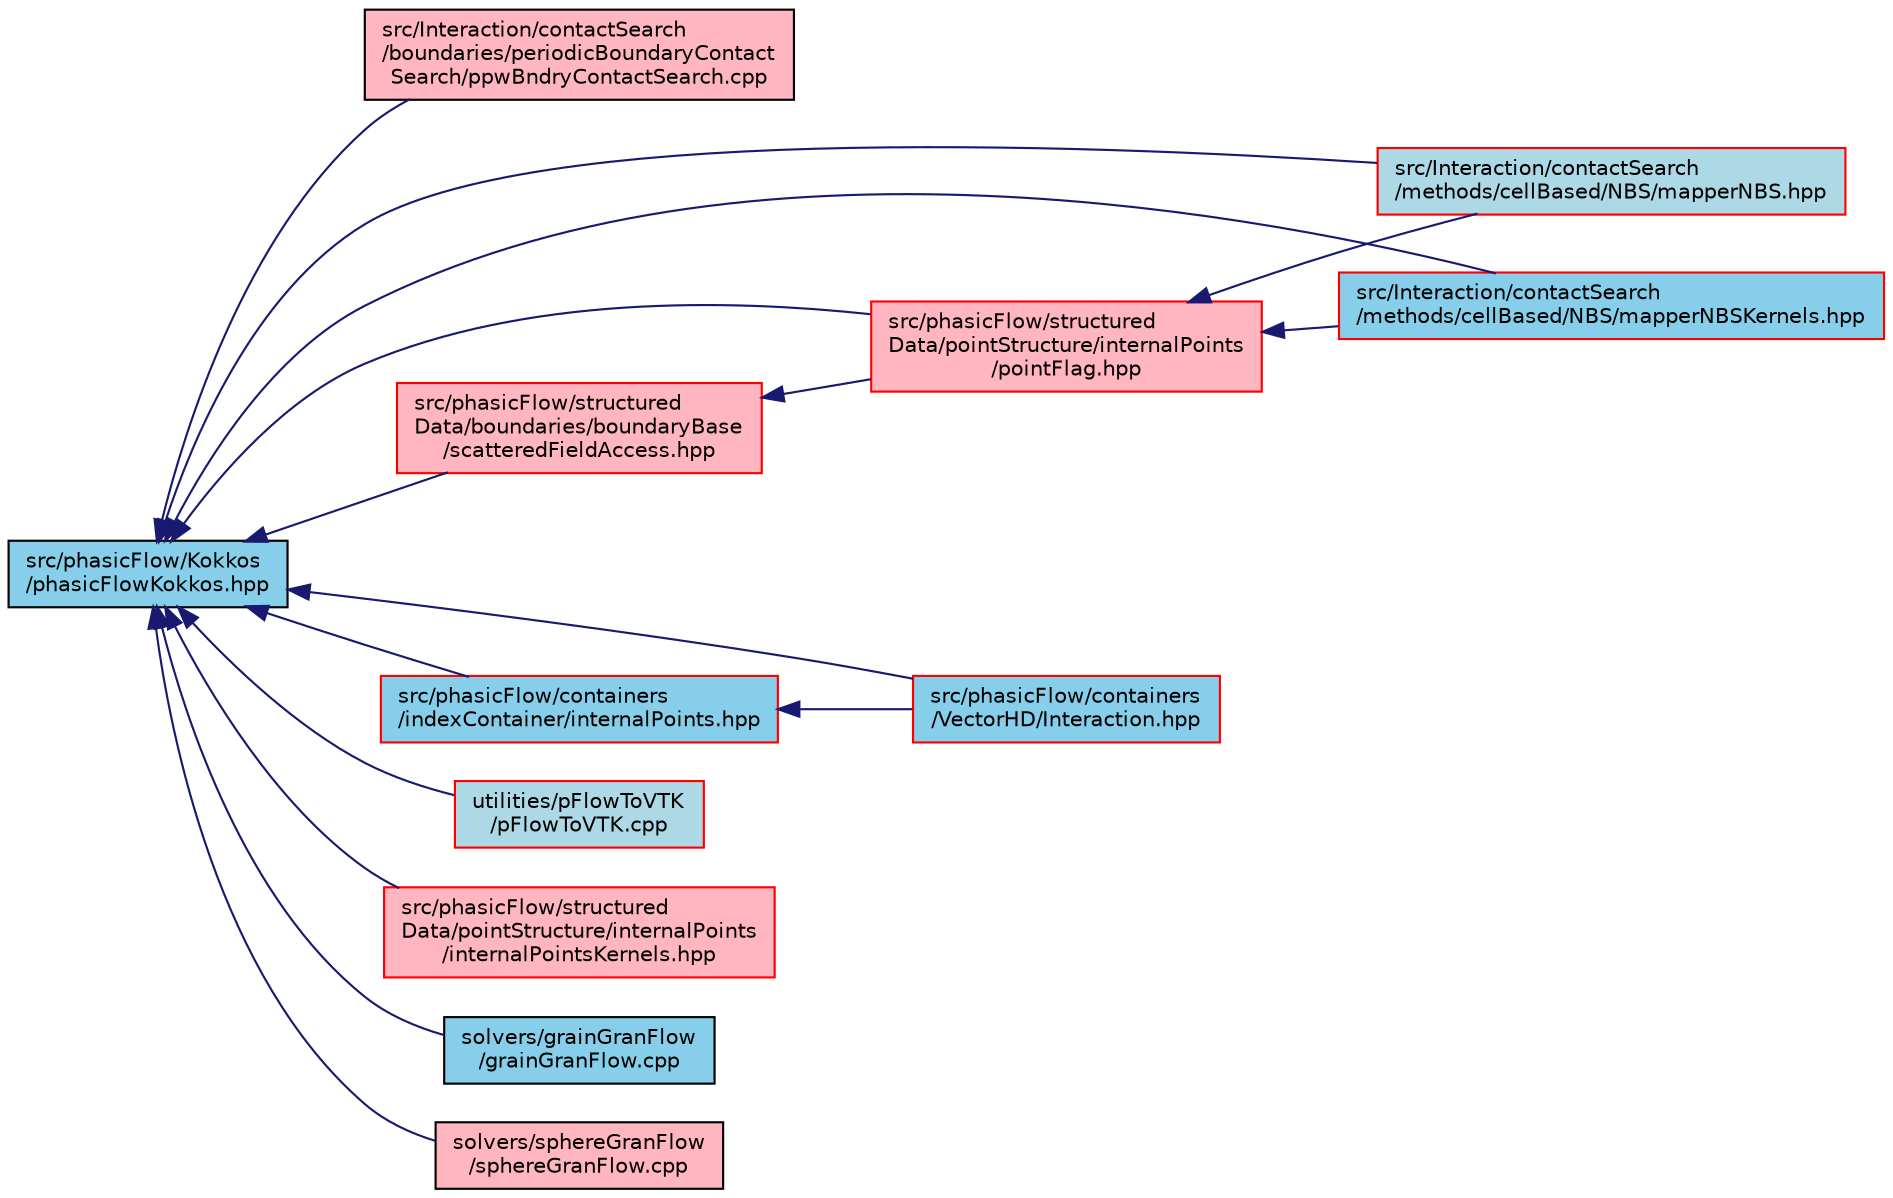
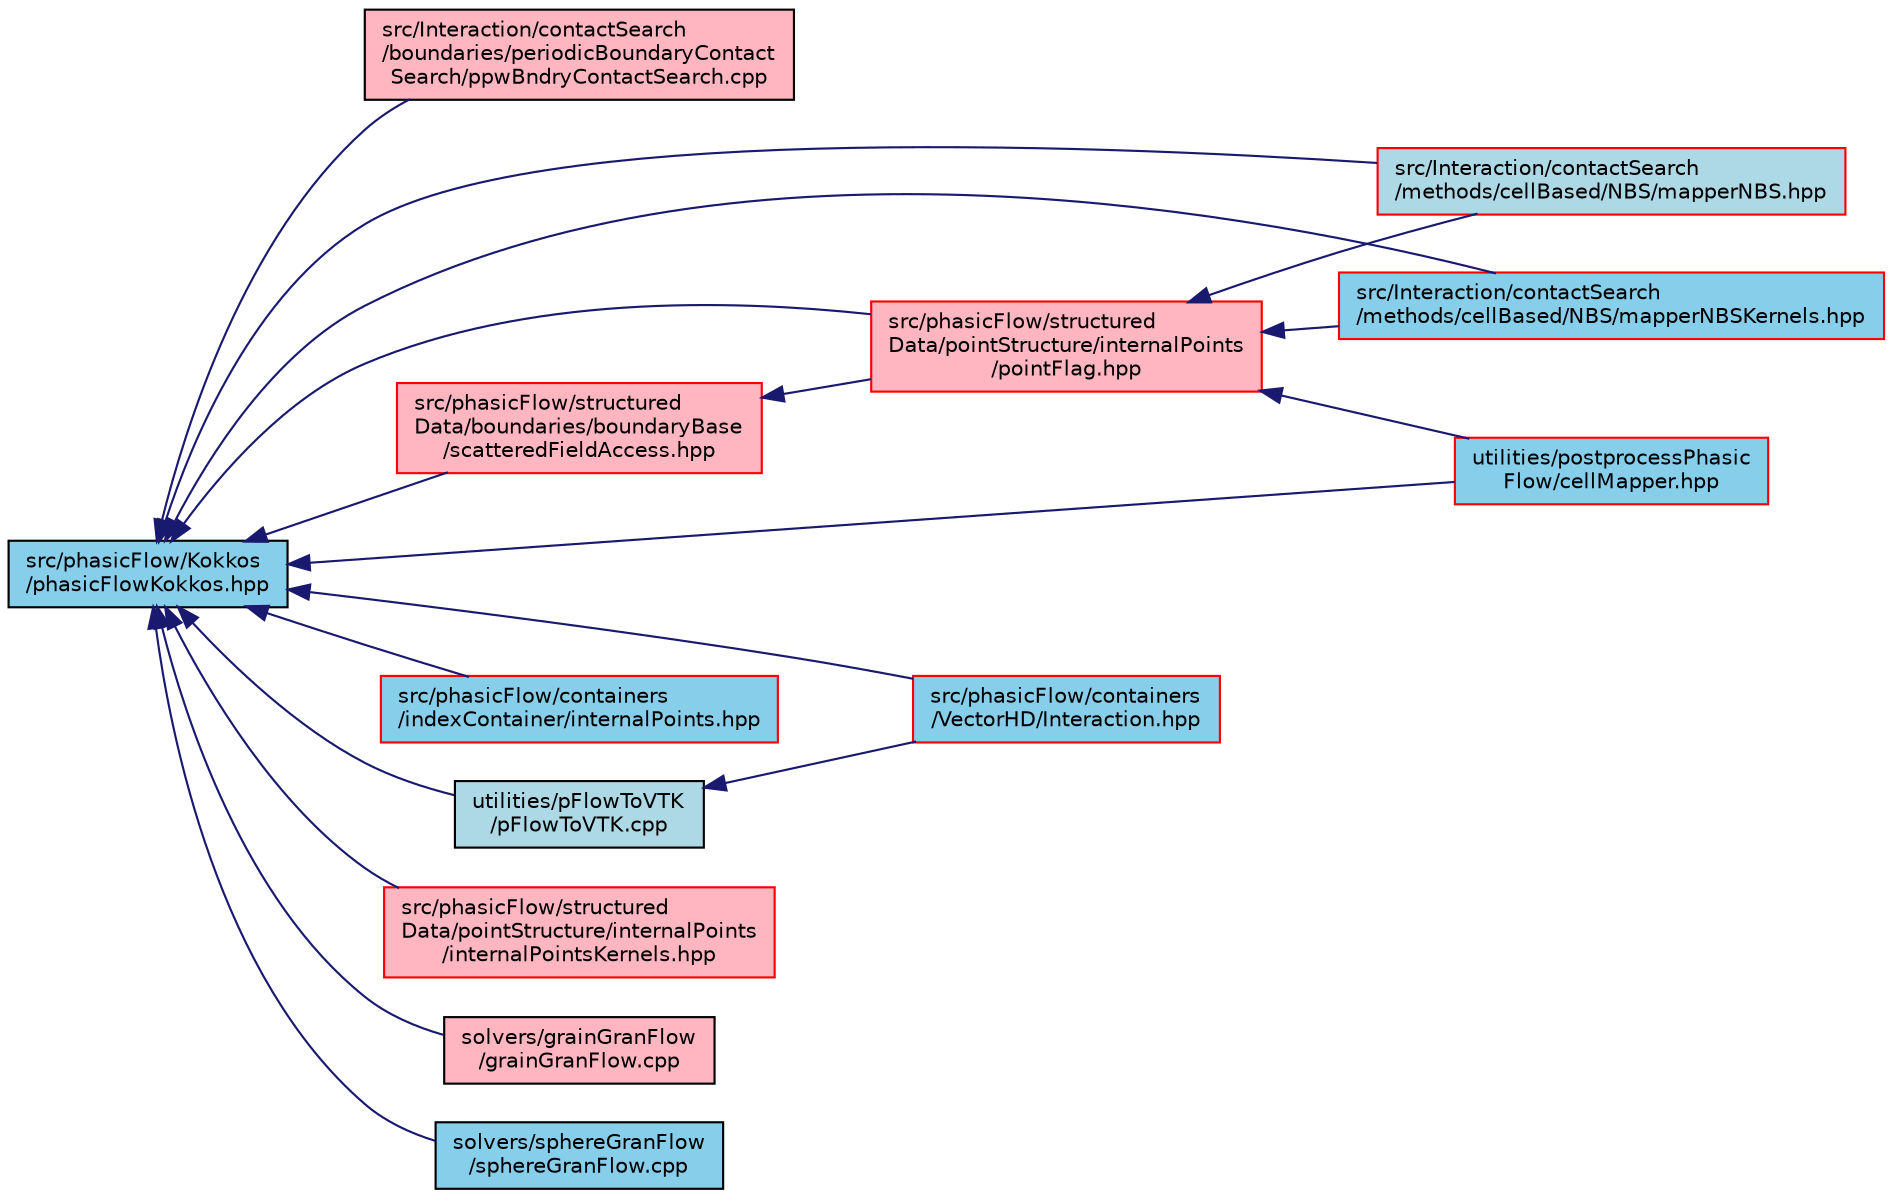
none -> (1612, 471)
(856, 709) -> (821, 762)
(579, 814) -> (579, 814)
(579, 1050) -> (579, 1050)
(579, 1156) -> (579, 1156)
